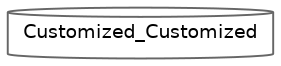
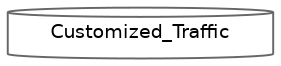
(140, 33) -> (140, 33)
